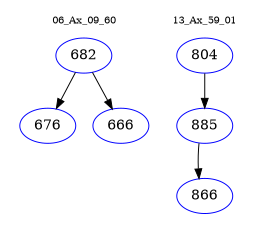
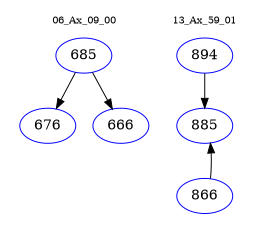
(84, 21) -> (84, 21)
(84, 56) -> (84, 56)
(205, 56) -> (205, 56)
(198, 156) -> (211, 166)
